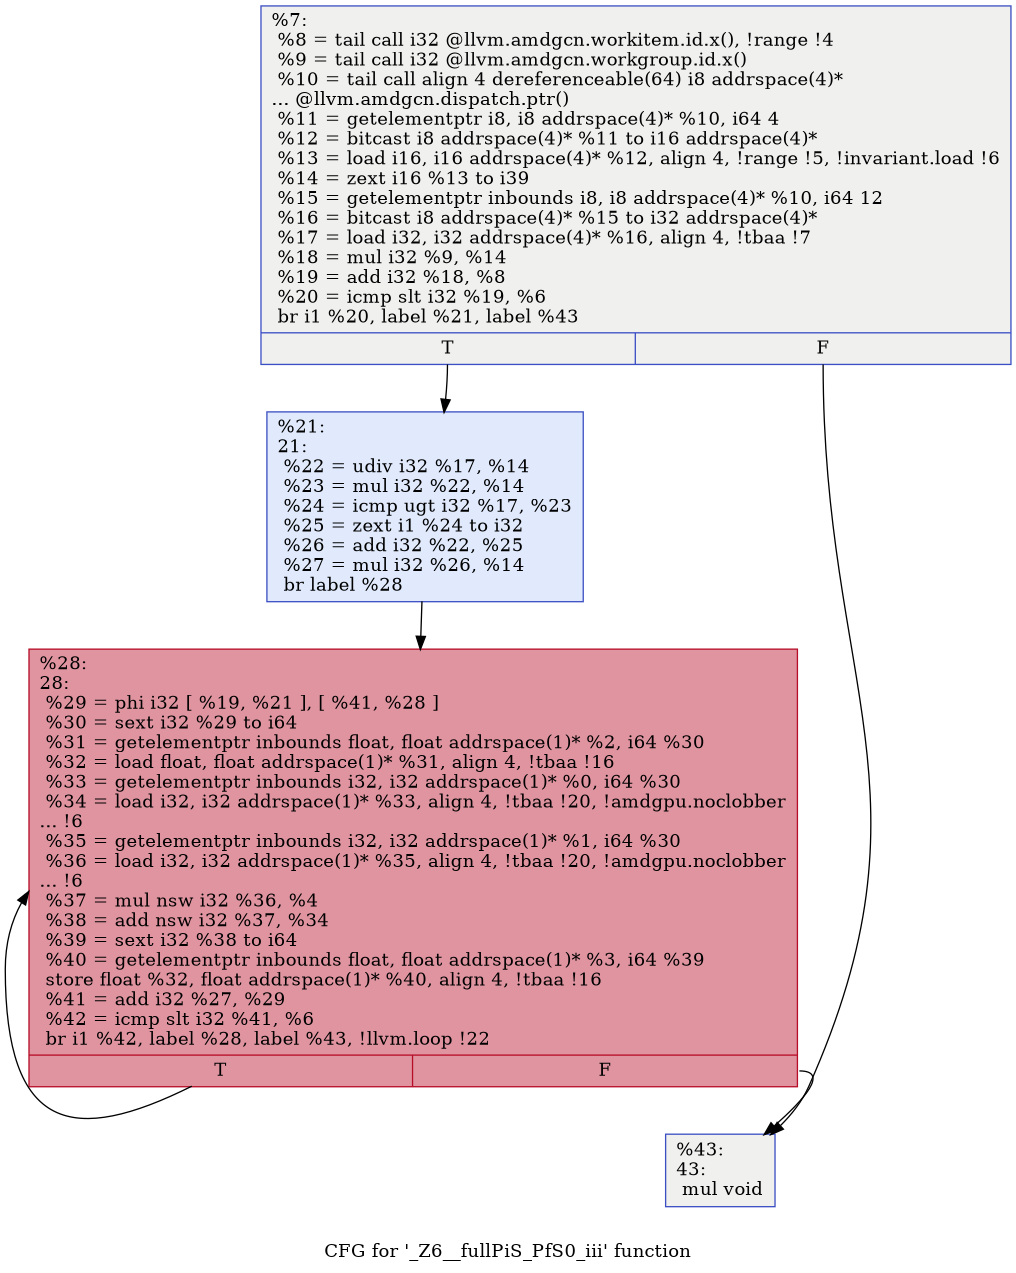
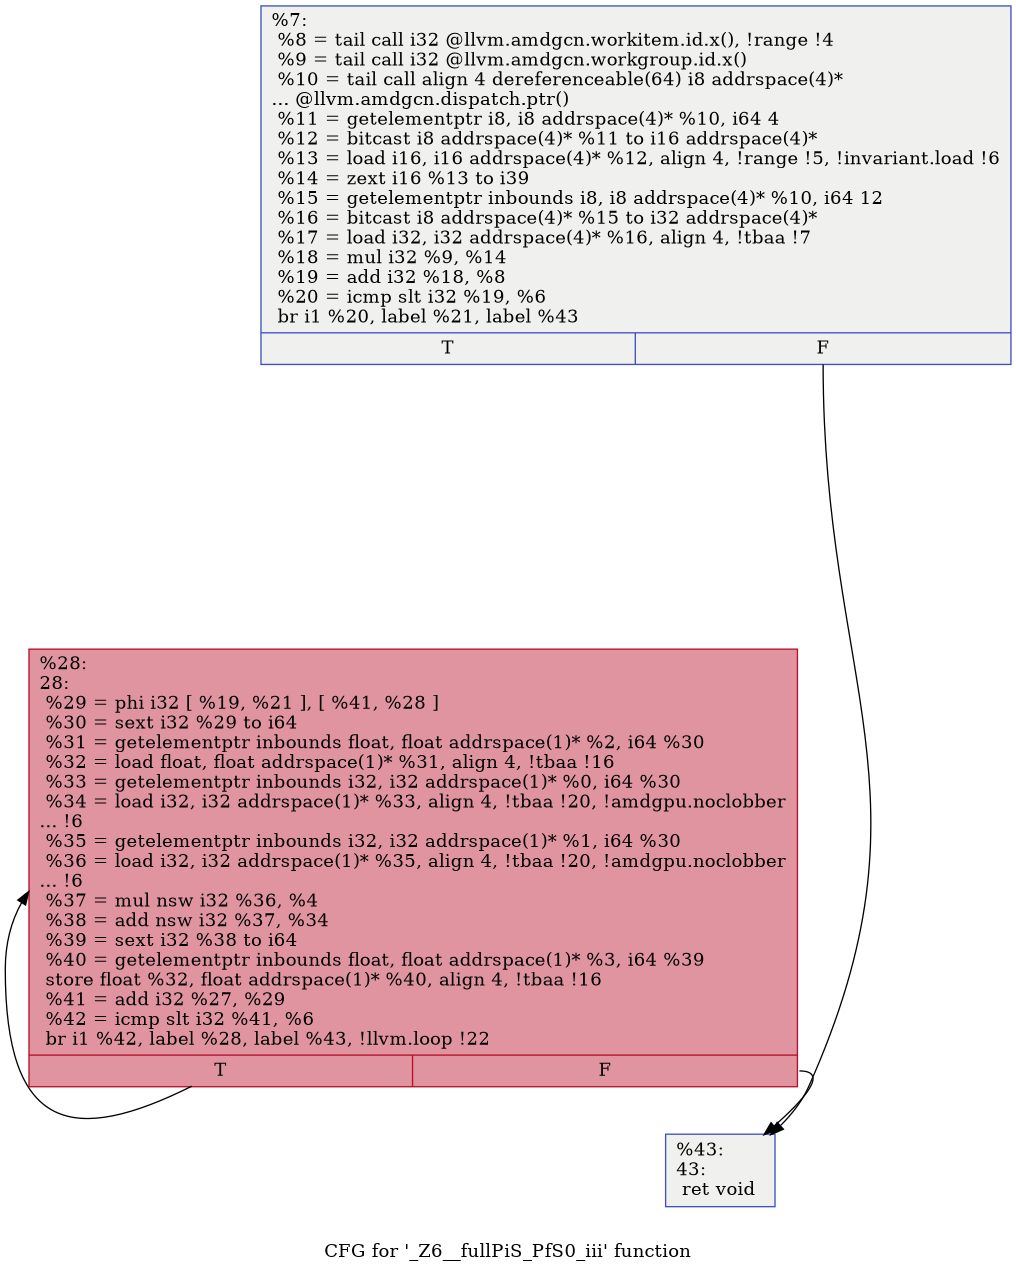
(425, 507) -> none
(720, 1190) -> (716, 1190)
